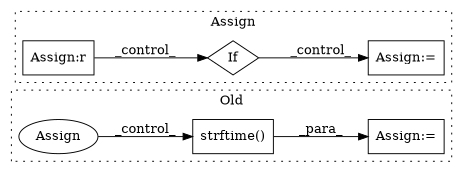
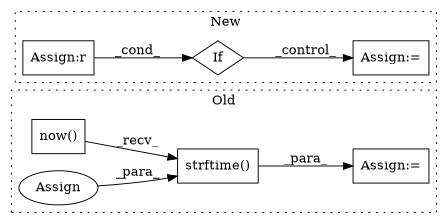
(233, 22) -> (226, 22)
(145, 51) -> (138, 51)
(145, 129) -> (138, 172)
none -> (58, 137)
